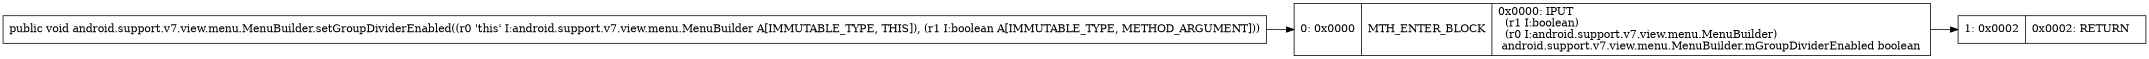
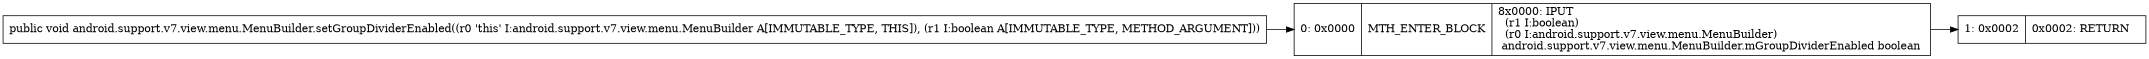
(1539, 12) -> (1539, 12)
